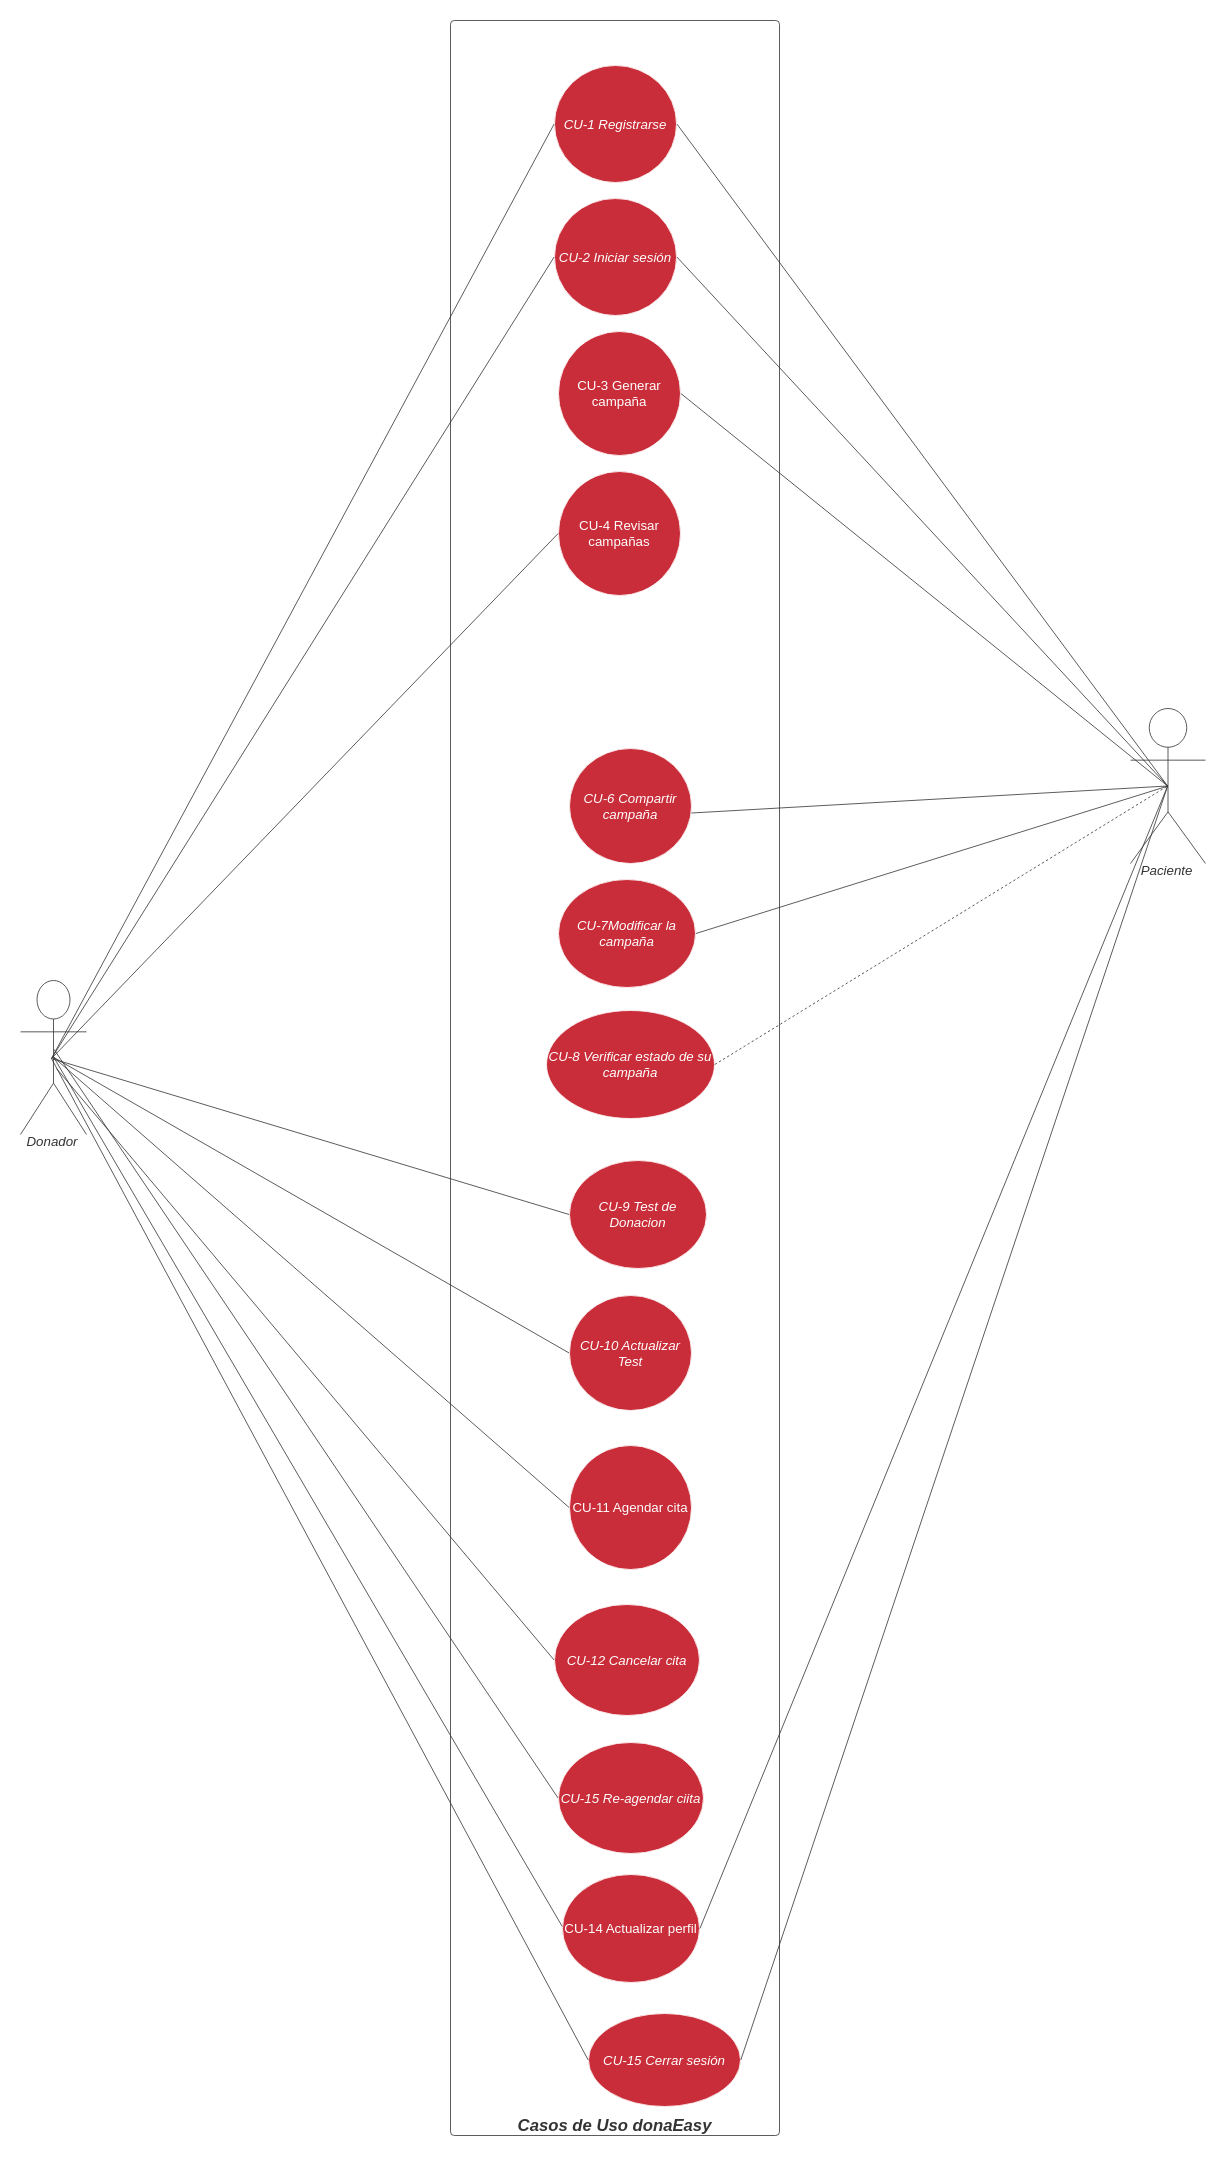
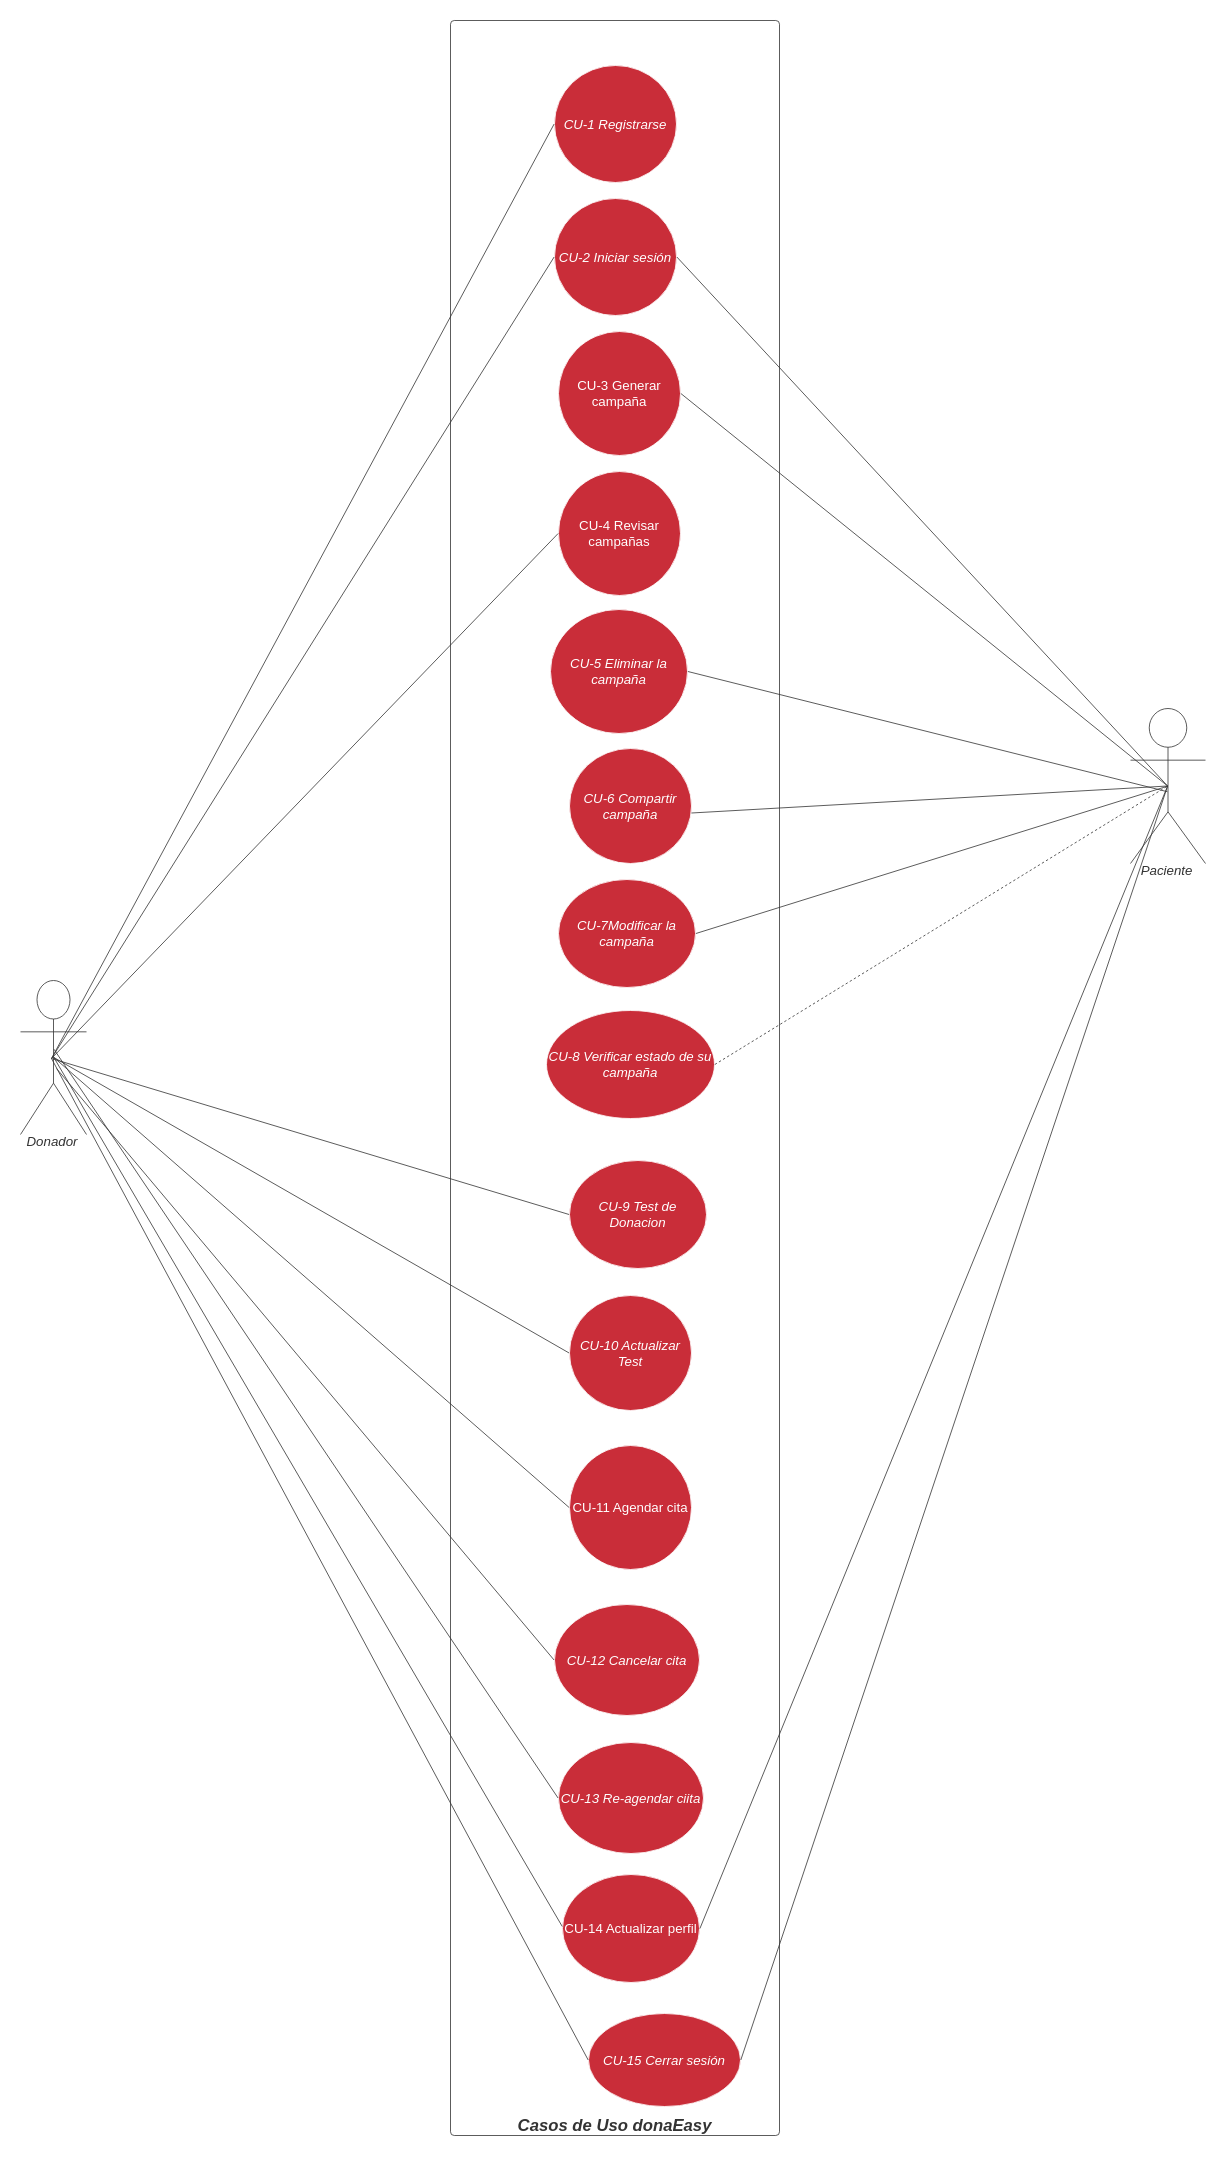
(917, 449) -> none
none -> (619, 672)
none -> (921, 730)
(631, 1799) -> (631, 1799)
